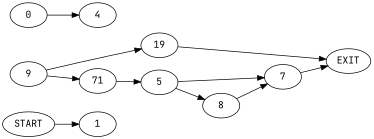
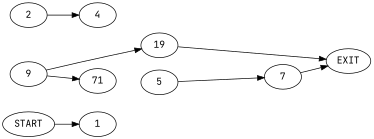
(29, 15) -> (29, 15)
(125, 82) -> none
(221, 106) -> none
